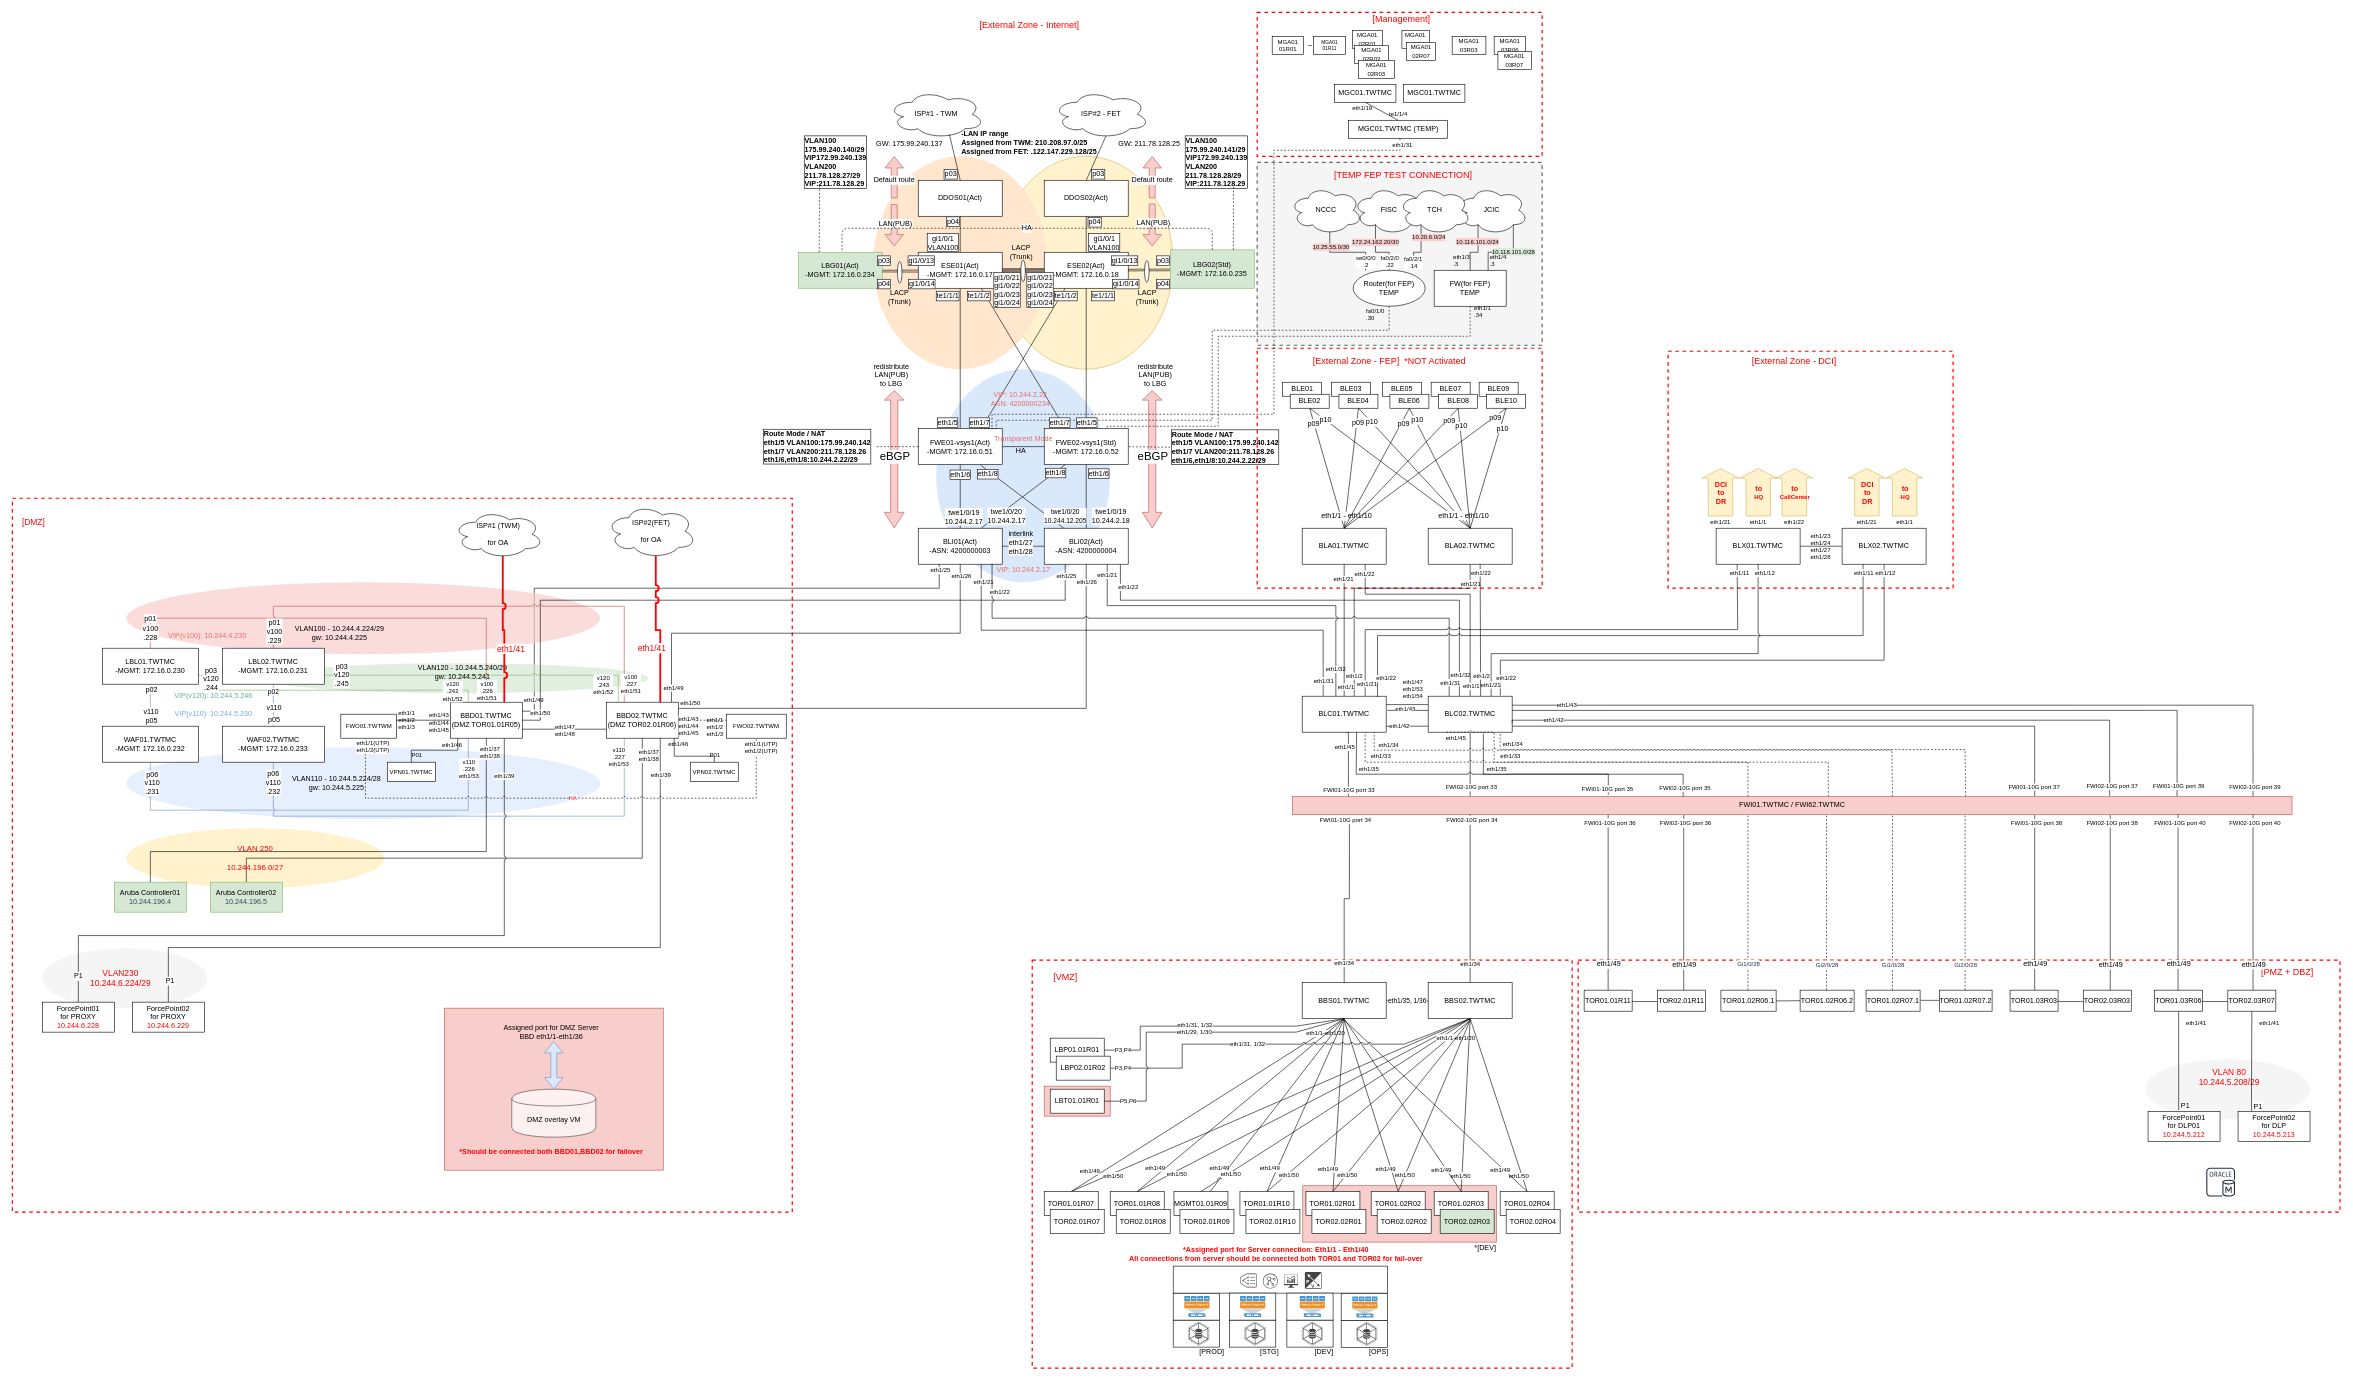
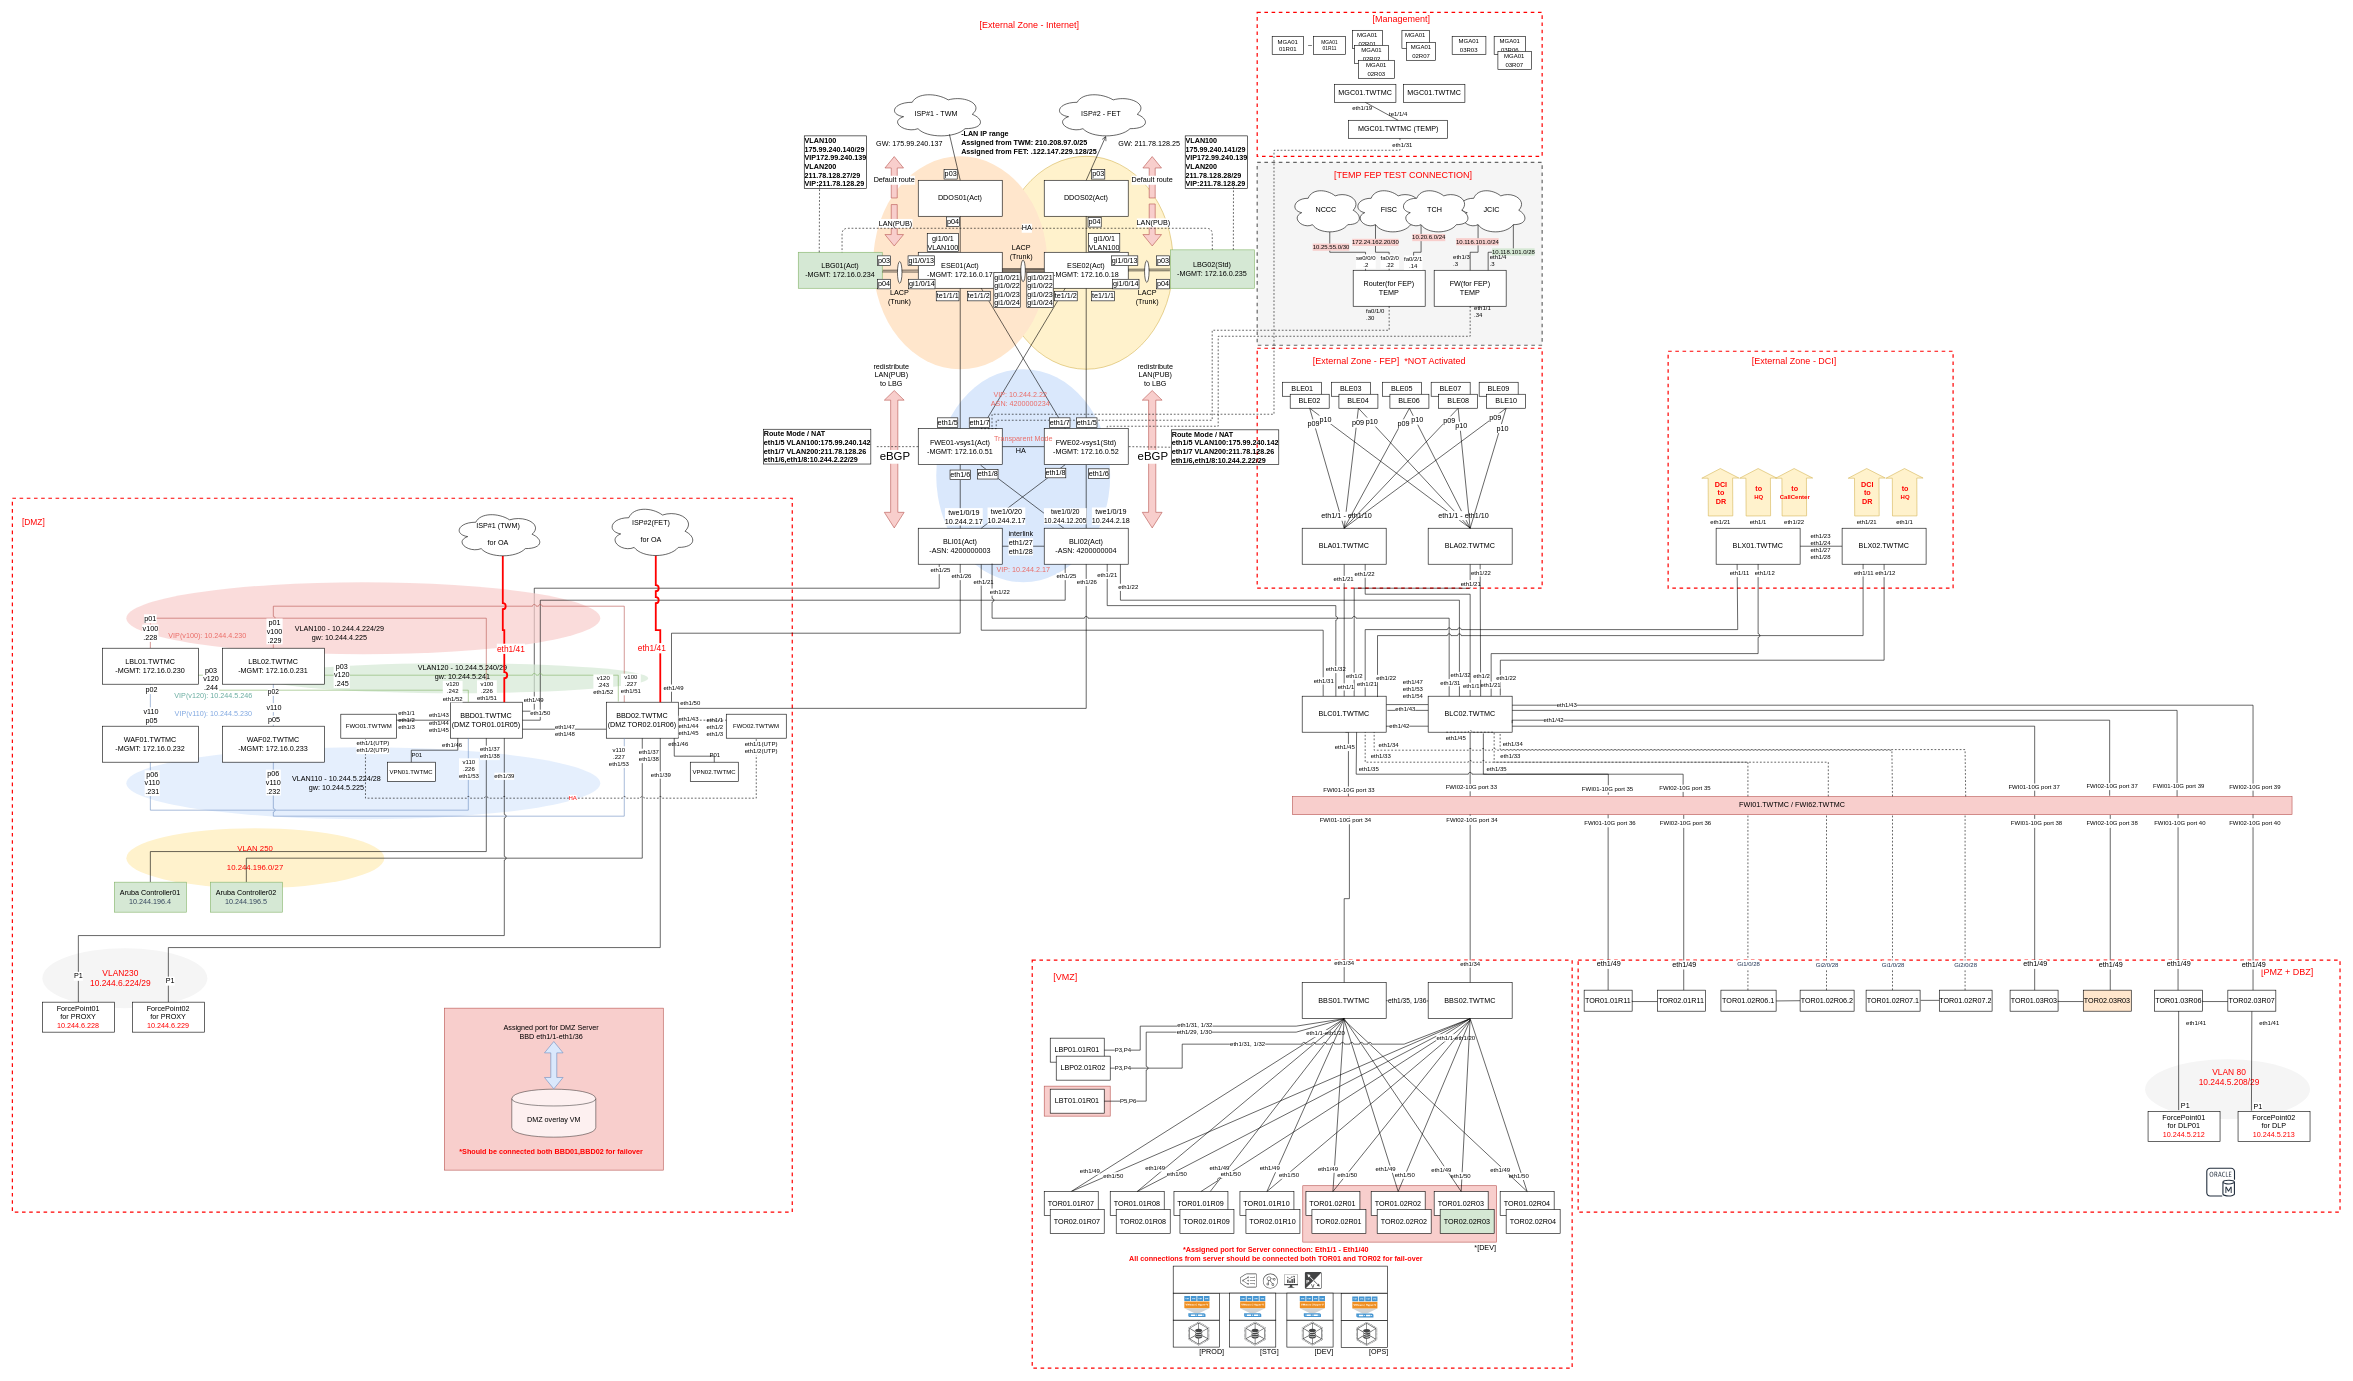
(1104, 140) -> (1104, 140)
(1389, 288) -> (1389, 288)
(2108, 1001) -> (2108, 1001)
(1201, 1204) -> (1201, 1204)
